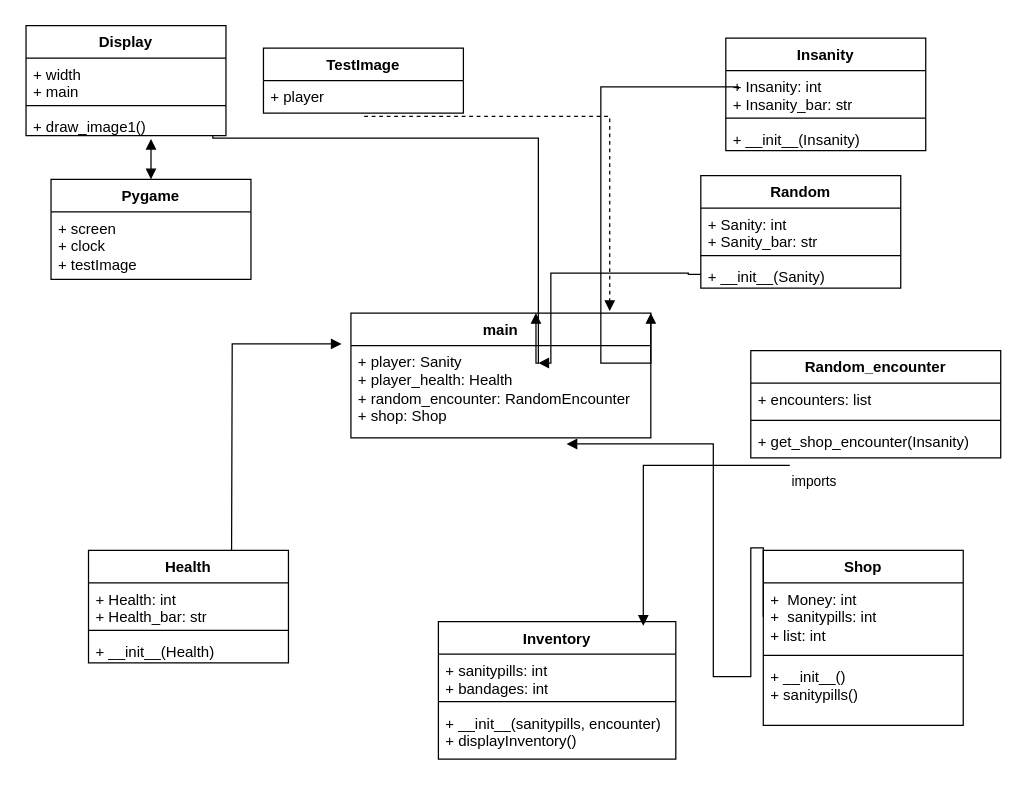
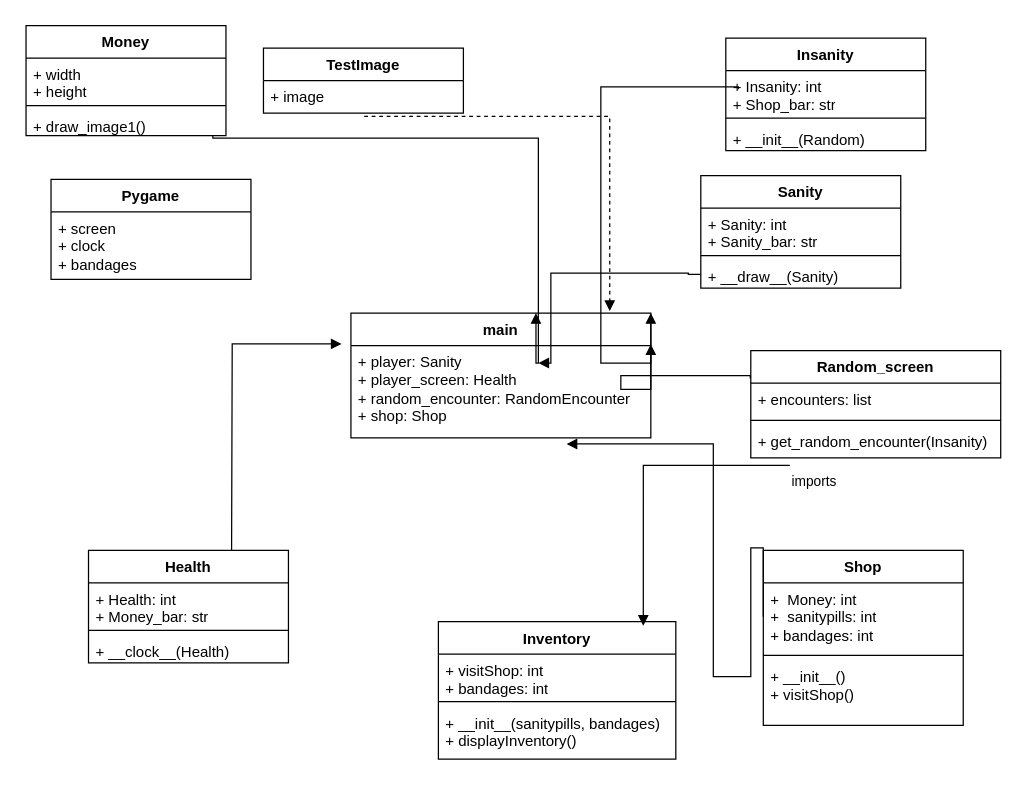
(126, 43) -> (126, 43)
(59, 85) -> (63, 85)
(805, 97) -> (790, 97)
(300, 98) -> (296, 98)
(811, 141) -> (805, 141)
(151, 159) -> none
(801, 193) -> (801, 193)
(102, 248) -> (98, 248)
(778, 278) -> (782, 278)
(876, 368) -> (876, 368)
none -> (667, 376)
(499, 390) -> (499, 390)
(877, 452) -> (877, 452)
(159, 610) -> (157, 610)
(835, 619) -> (835, 619)
(163, 653) -> (170, 653)
(506, 681) -> (501, 681)
(824, 687) -> (819, 687)
(558, 743) -> (558, 743)
